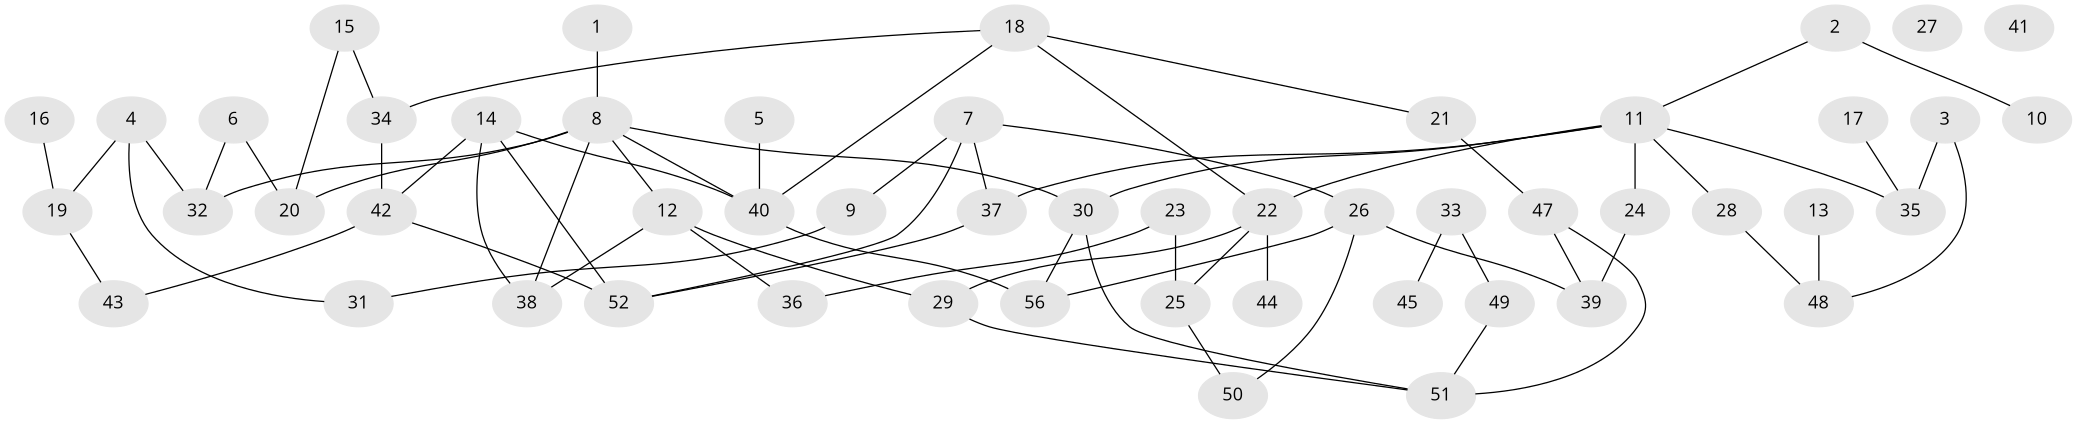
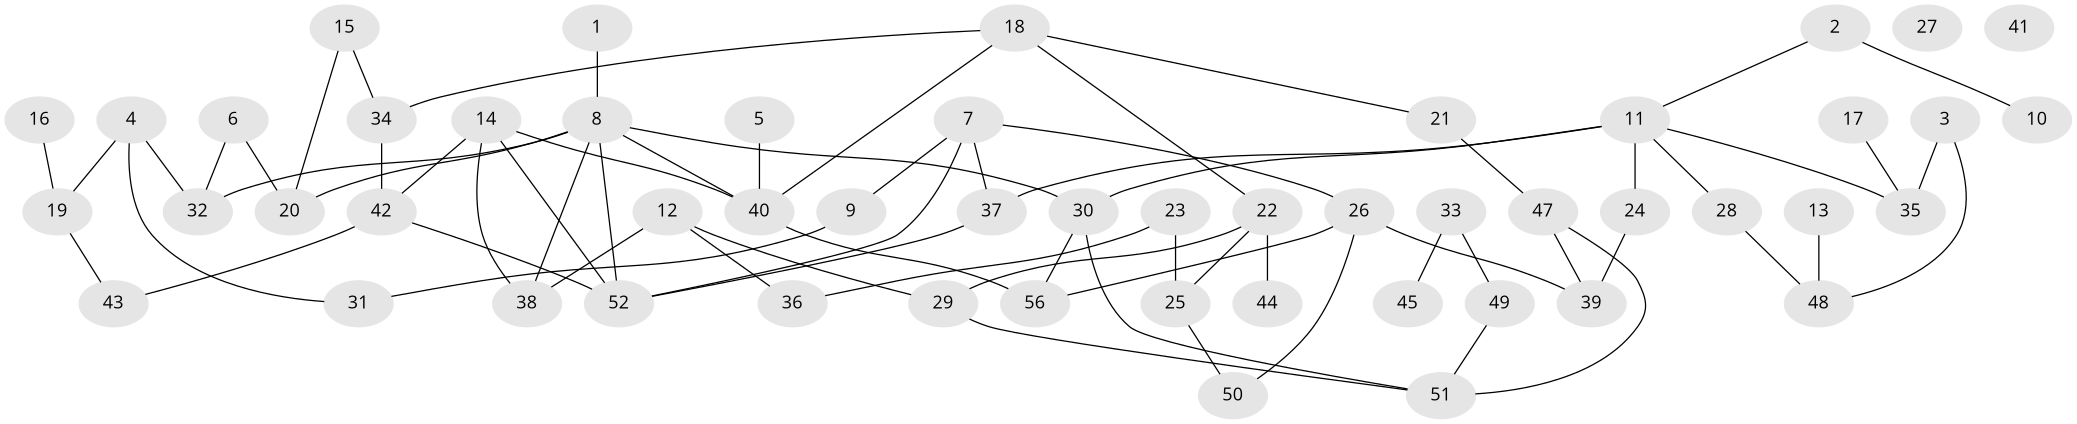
(1423, 159) -> none
(639, 175) -> (608, 212)
